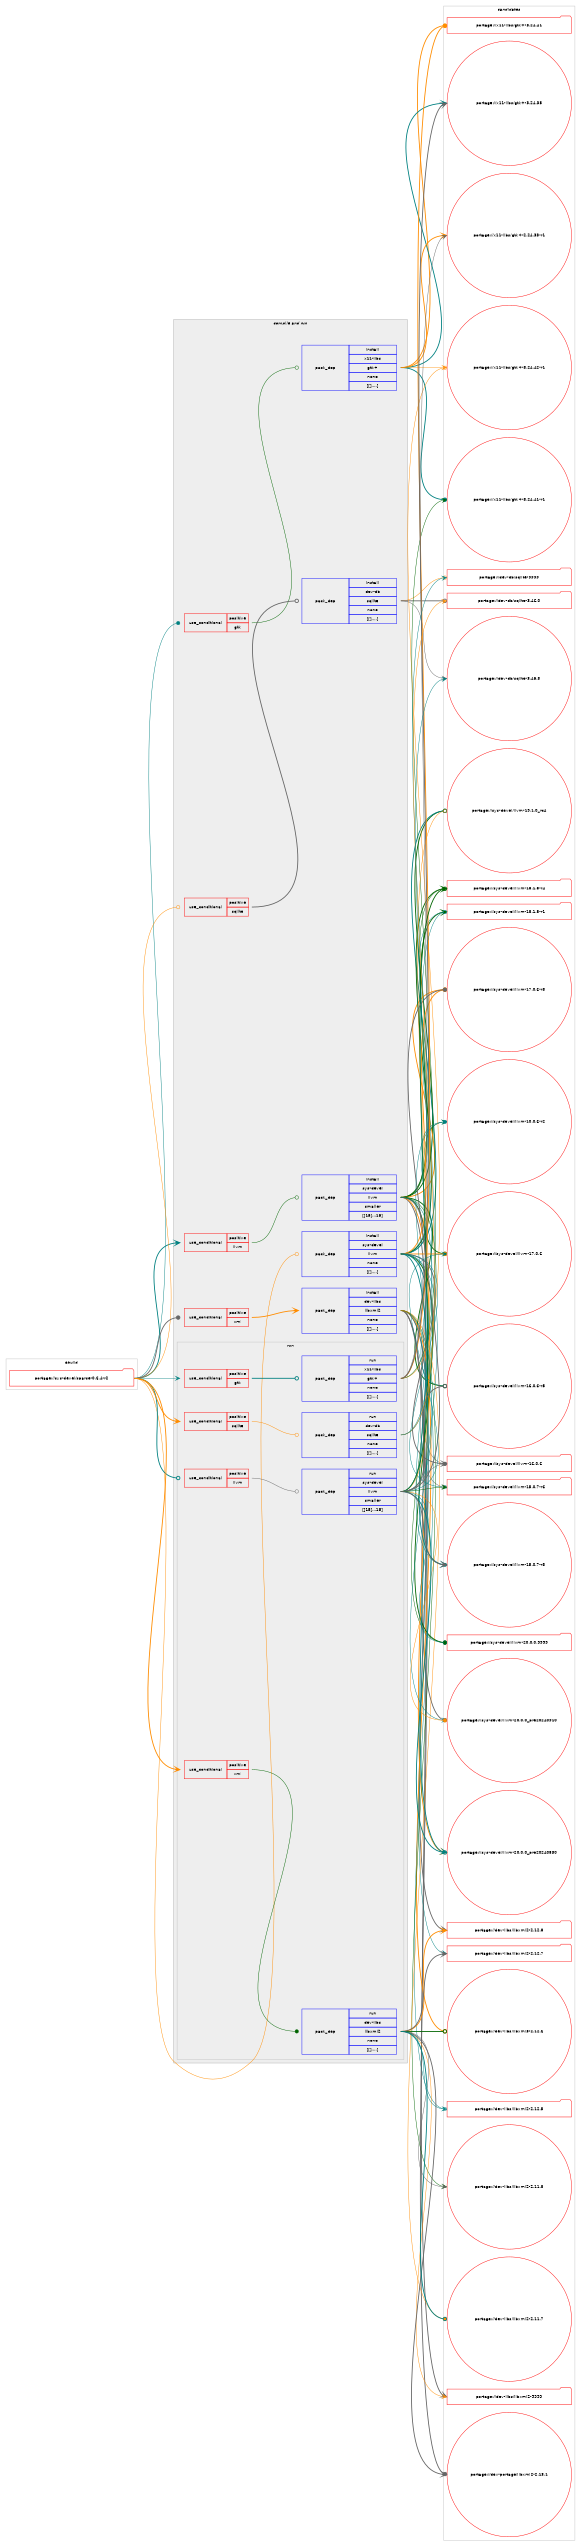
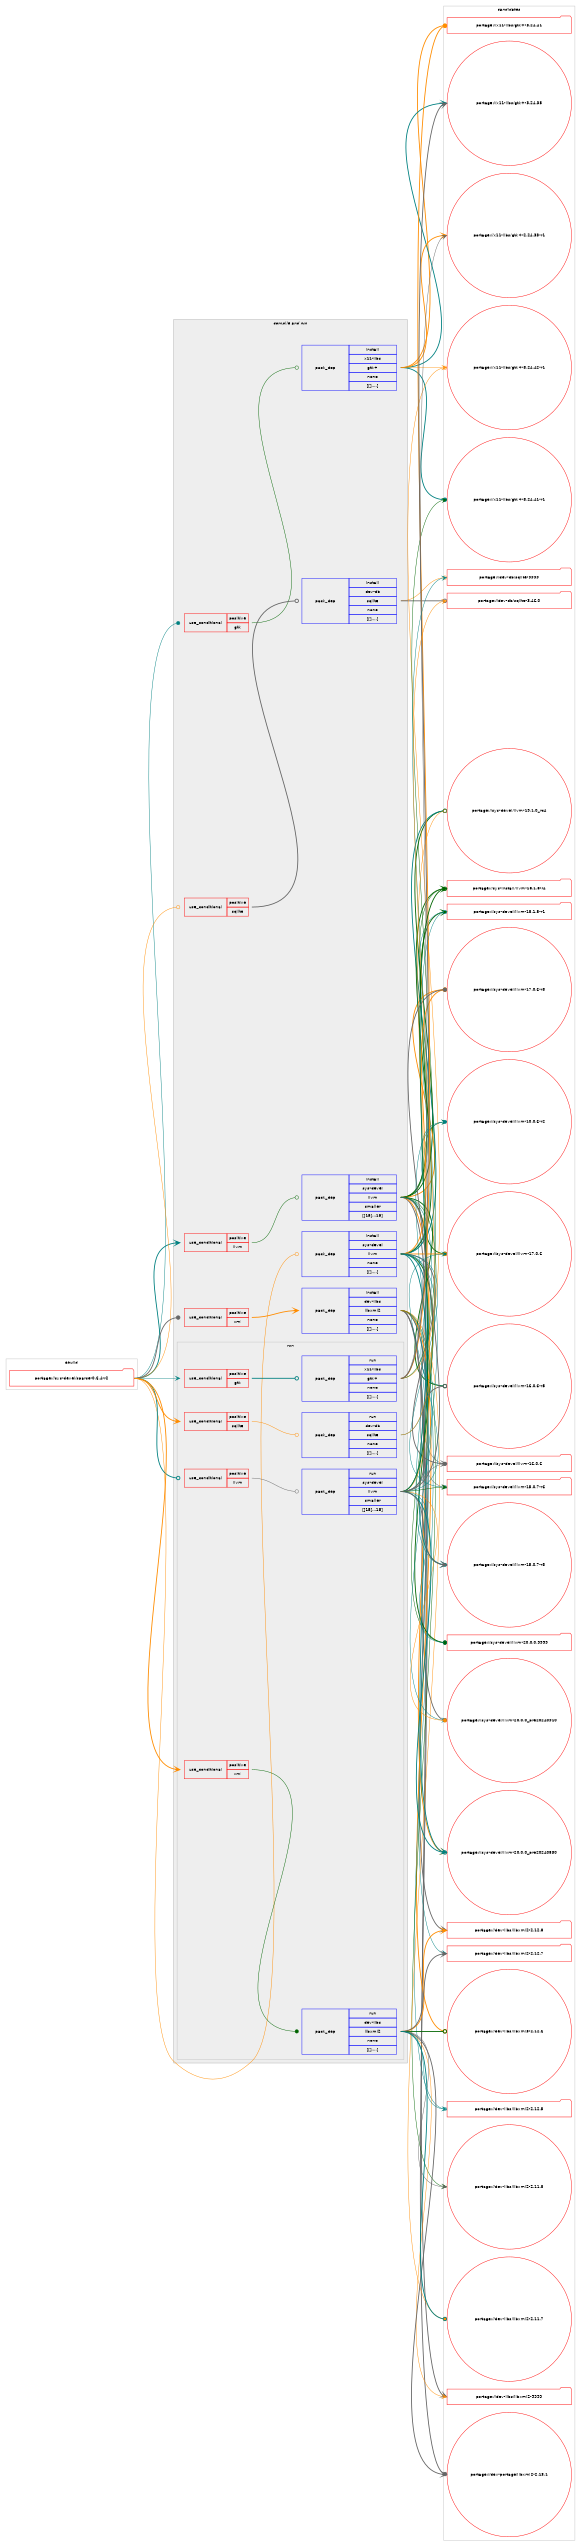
(509, 679) -> none
(509, 889) -> (509, 889)
